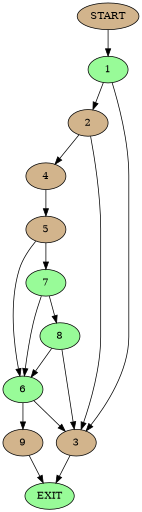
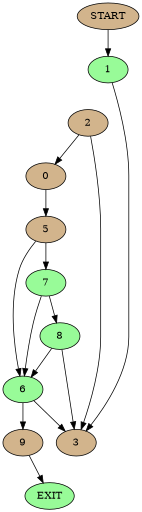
(99, 93) -> none
(46, 176) -> (46, 176)
(65, 466) -> none
